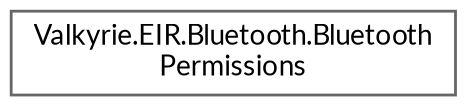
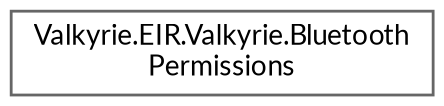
(233, 53) -> (222, 53)
